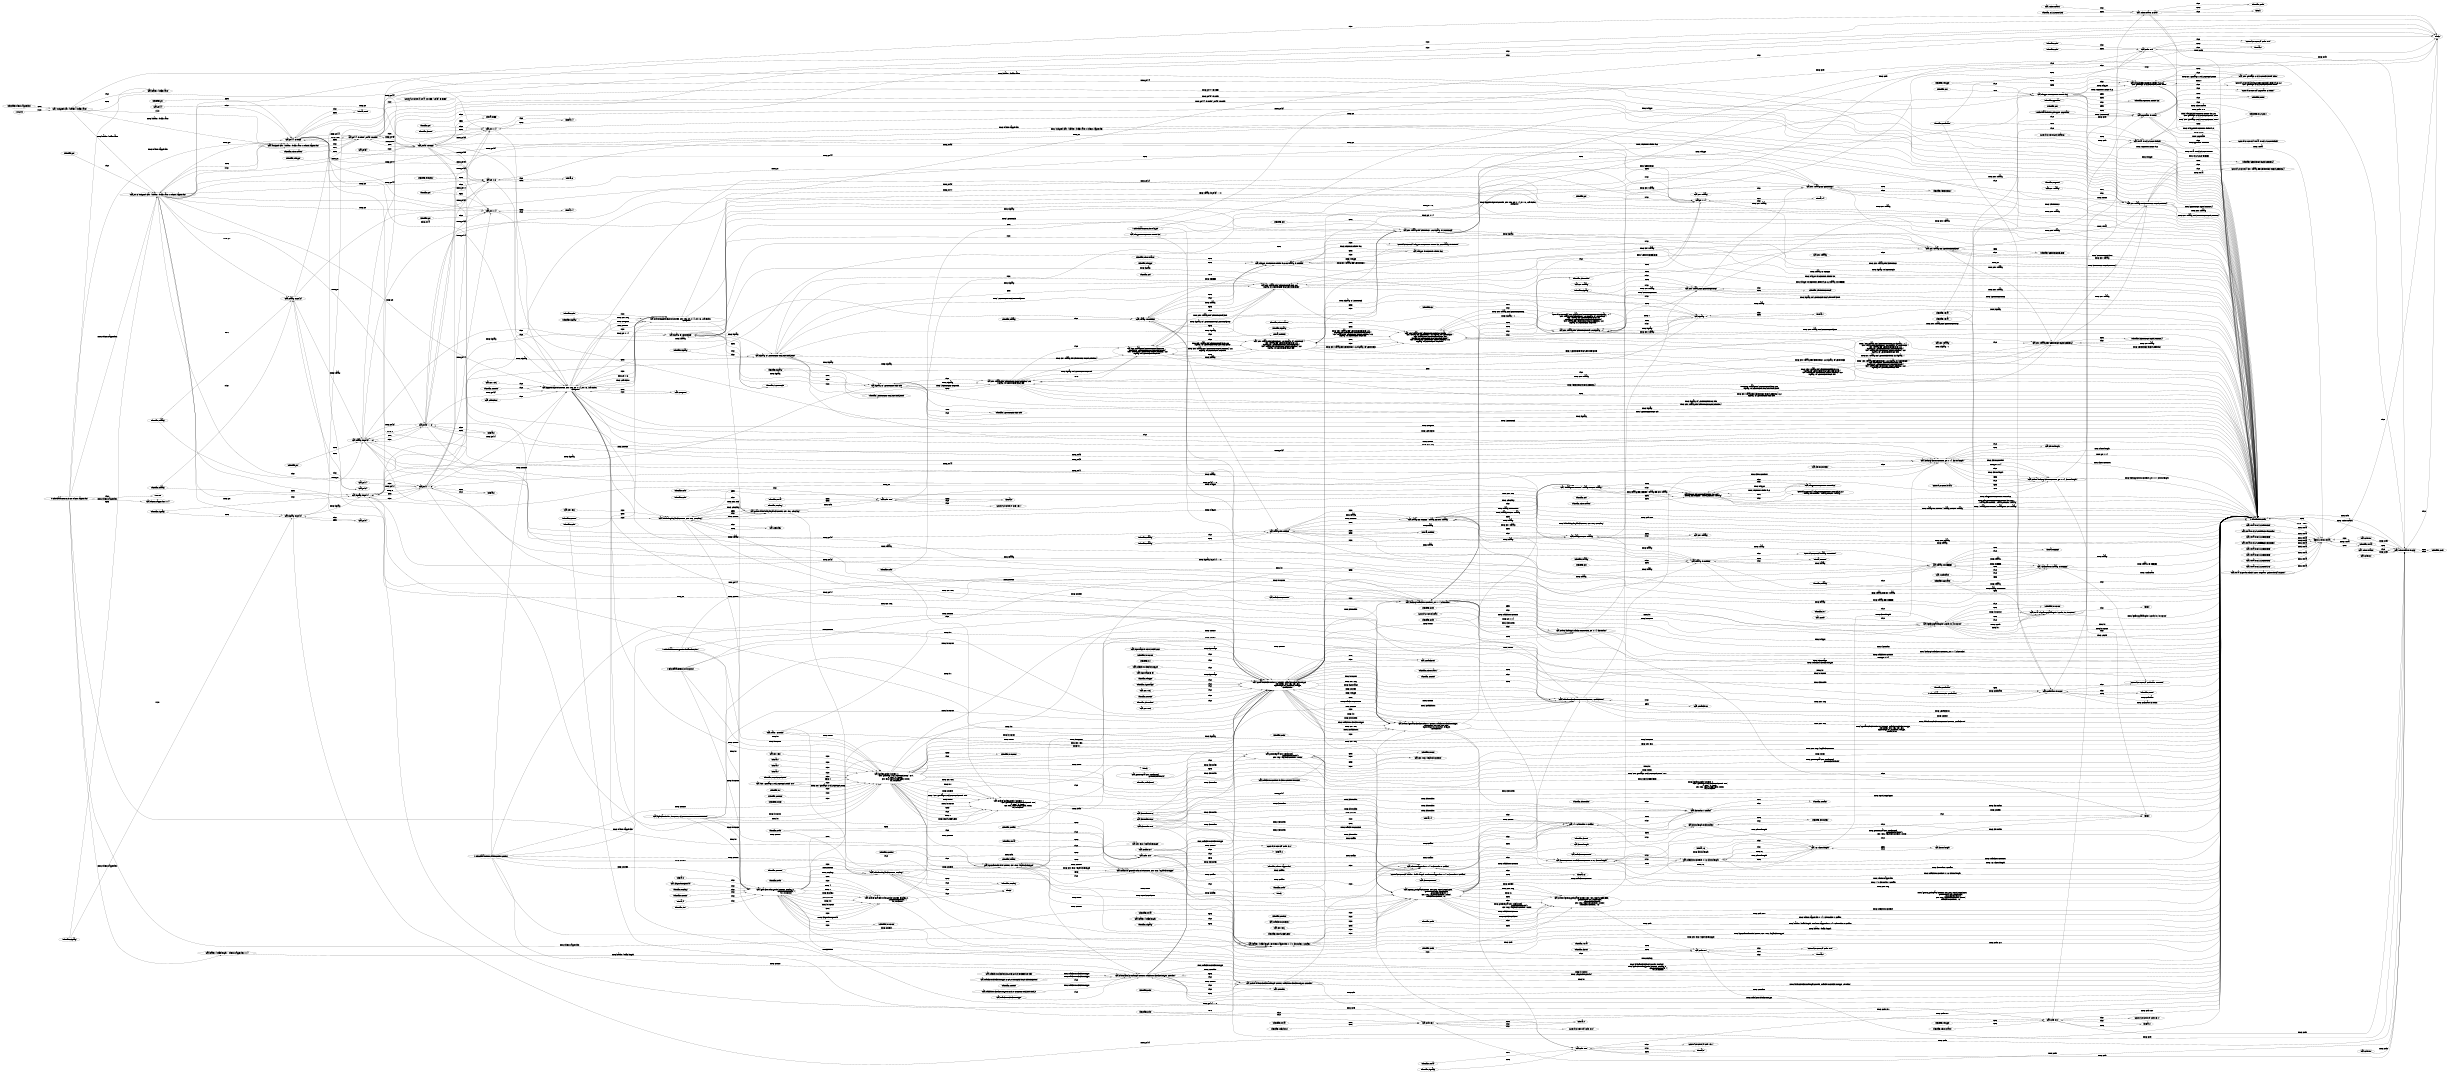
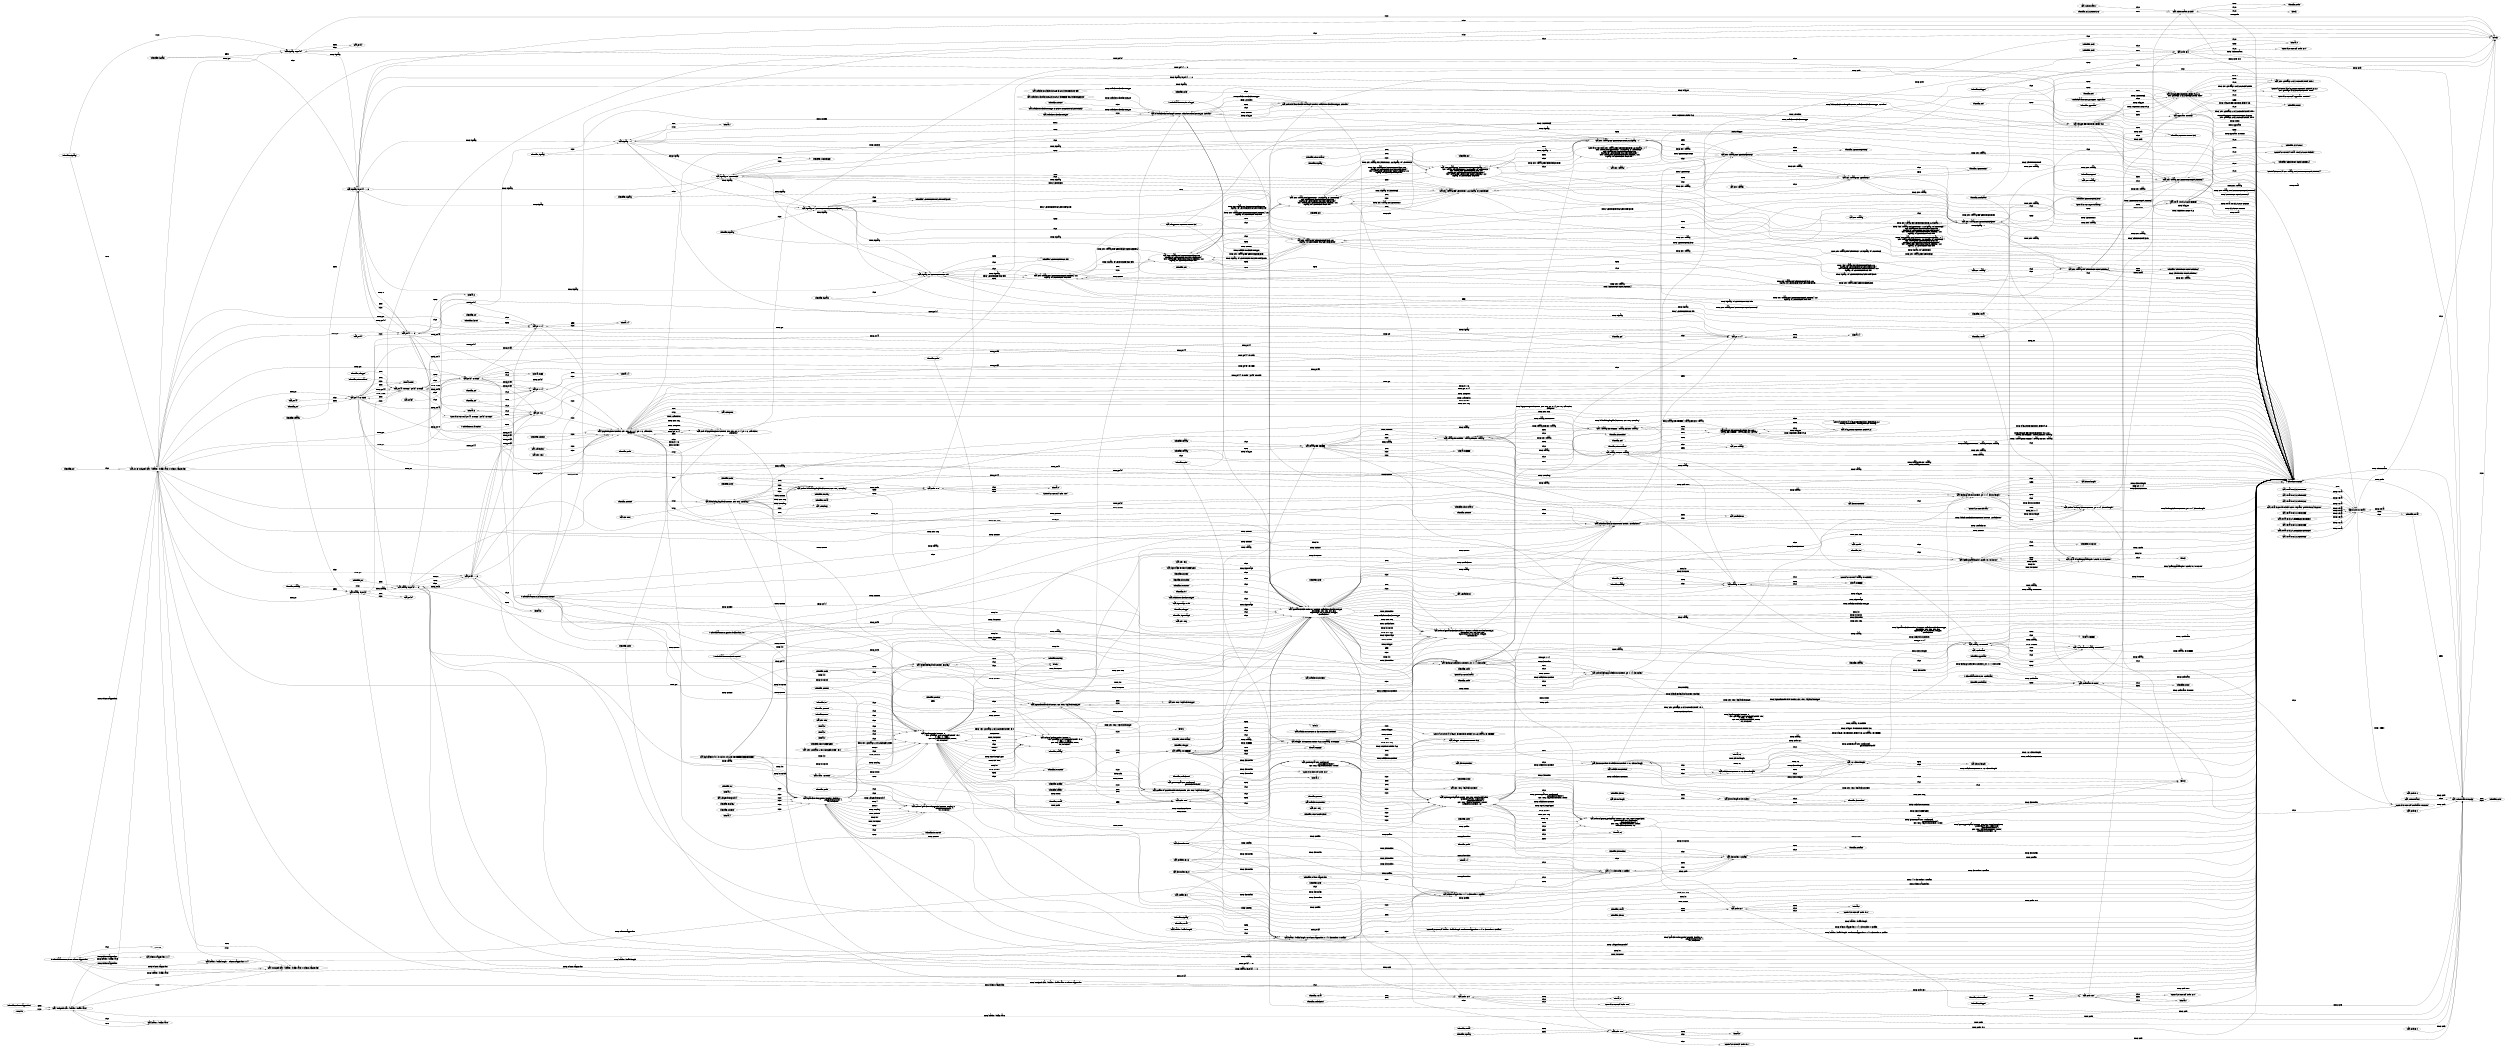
(425, 178) -> (471, 427)
(458, 333) -> (440, 374)
(998, 365) -> (476, 141)
(2297, 524) -> (2366, 660)
(1145, 813) -> (1181, 860)
(1279, 989) -> none
